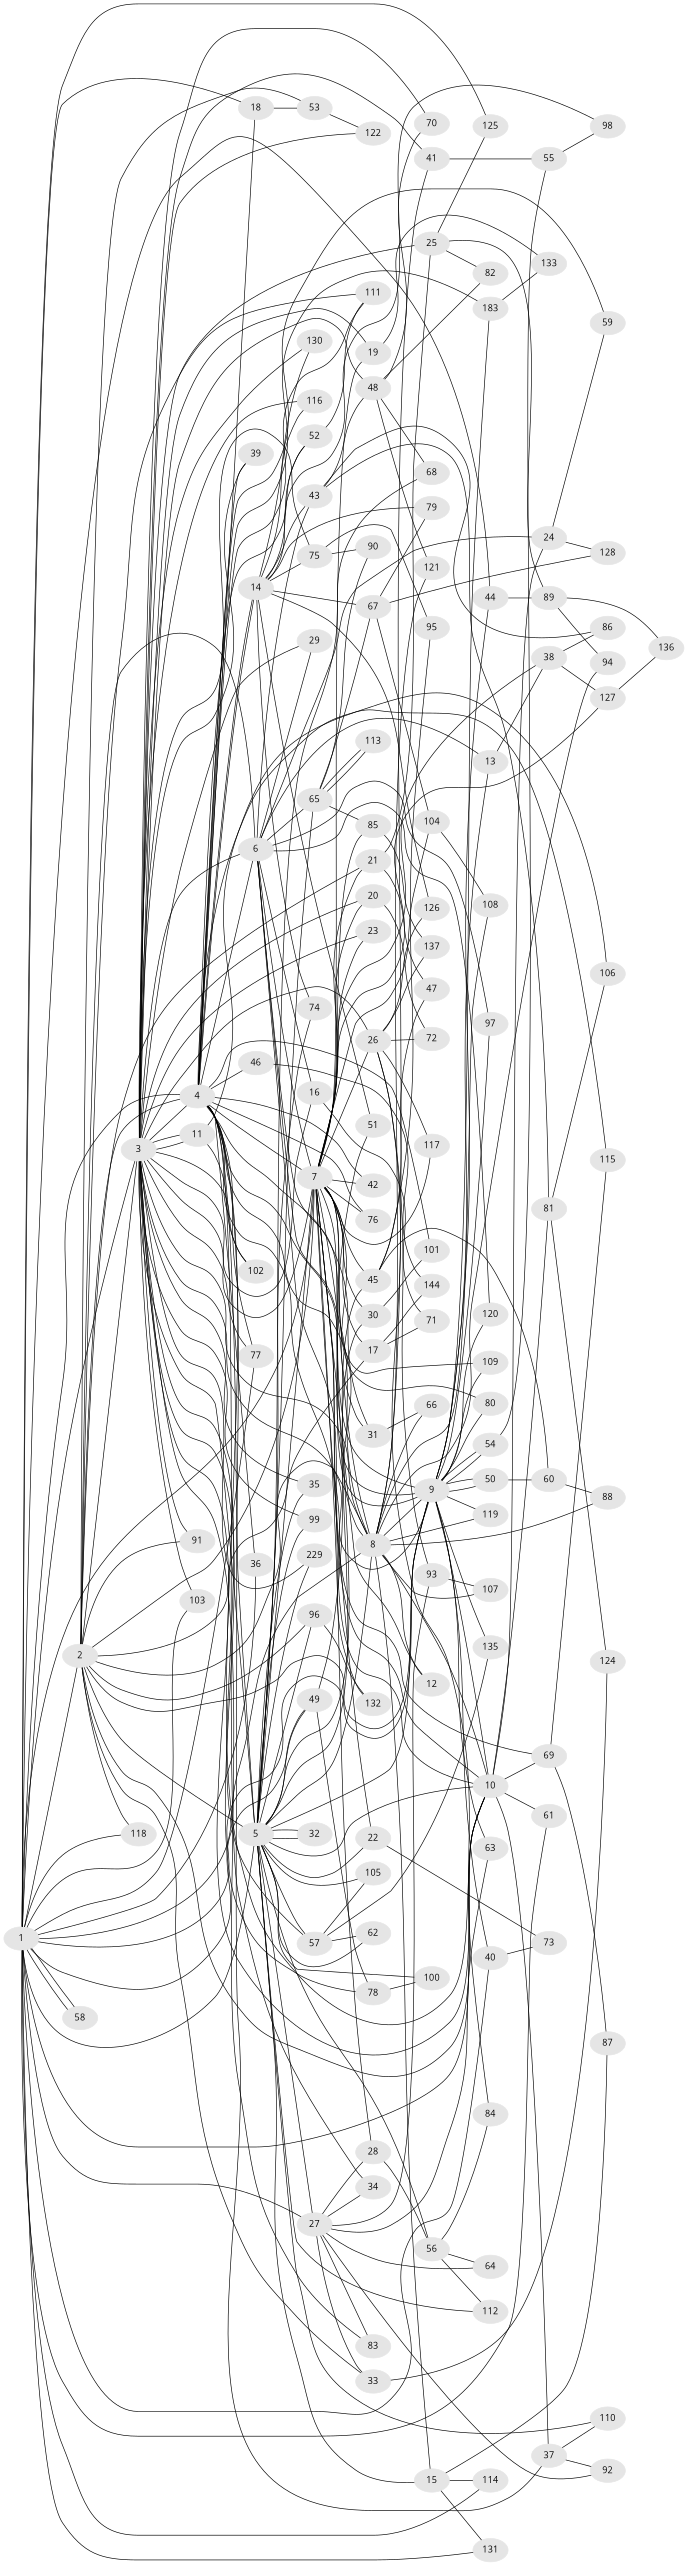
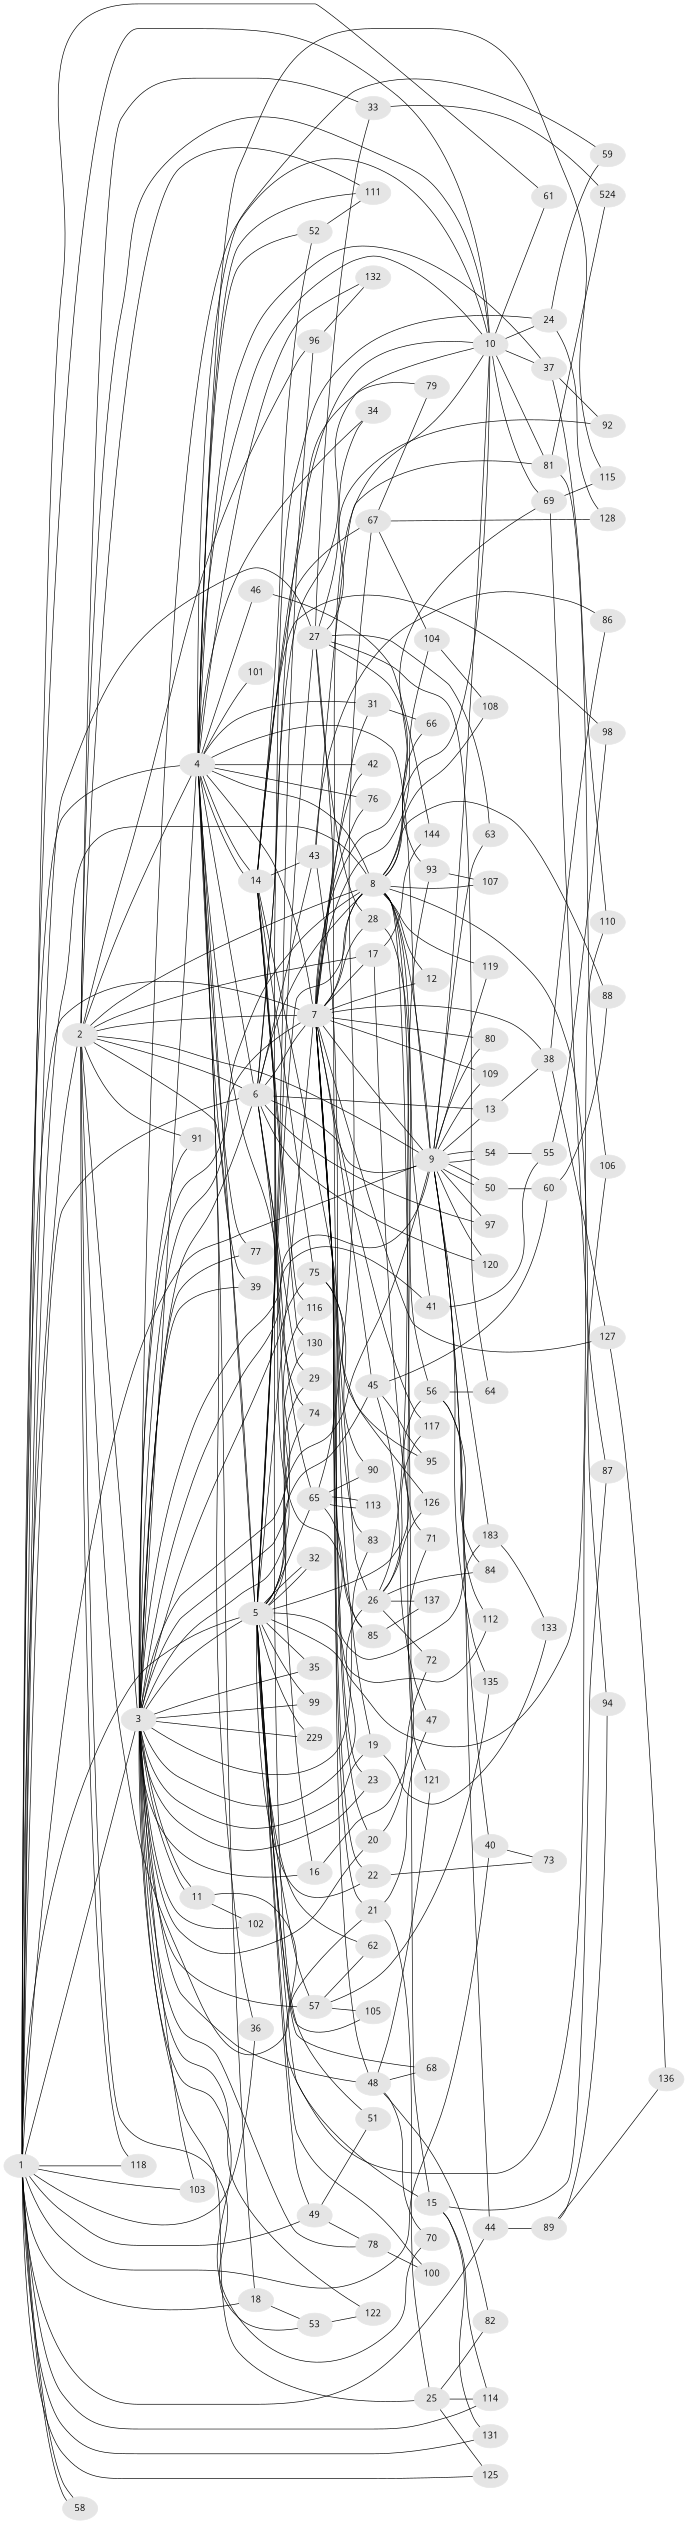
(525, 299) -> (461, 2399)
(373, 1316) -> none
(608, 1662) -> (608, 195)
(206, 1674) -> (38, 1574)
